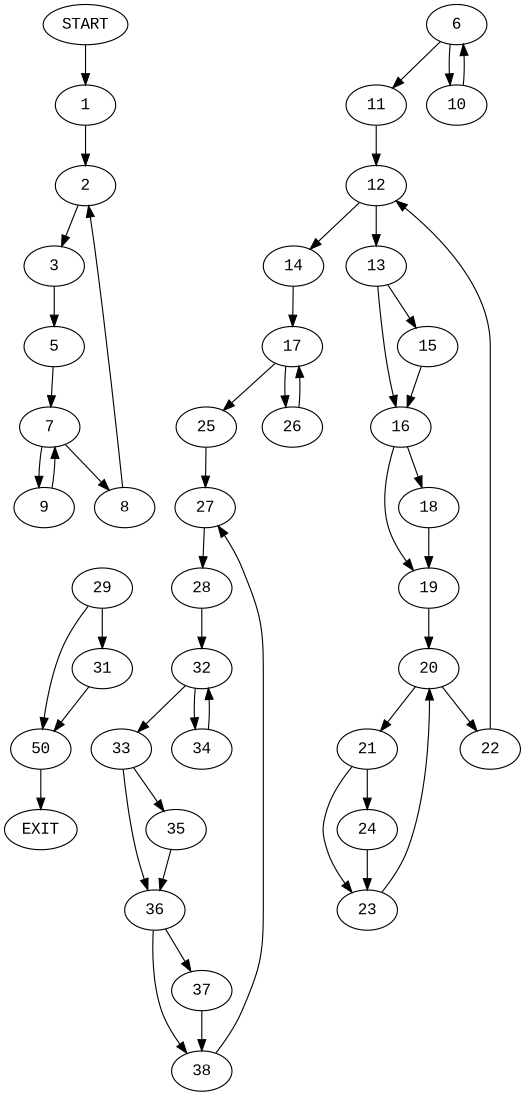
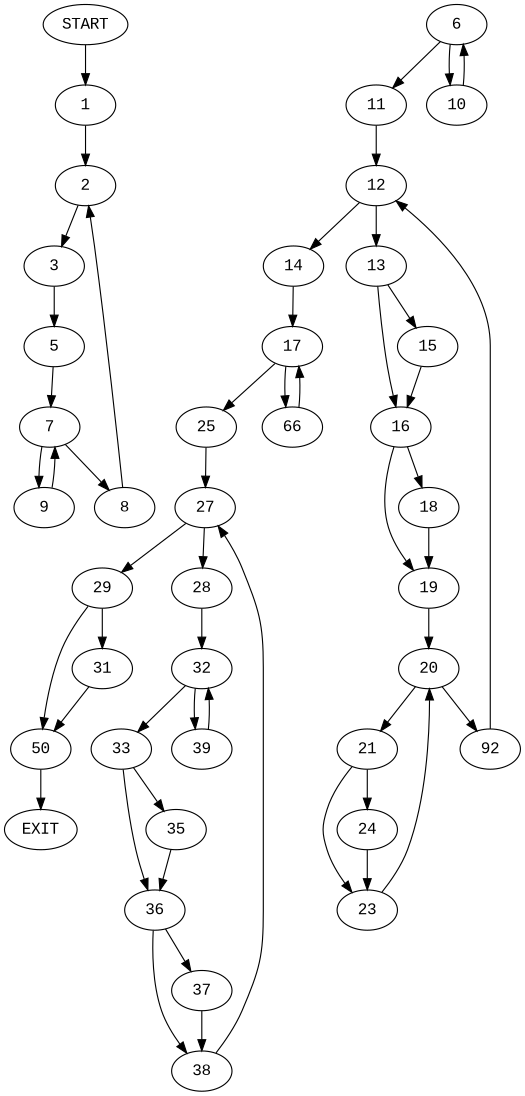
(292, 427) -> (292, 427)
none -> (158, 544)
(202, 749) -> (202, 749)
(490, 749) -> (490, 749)
